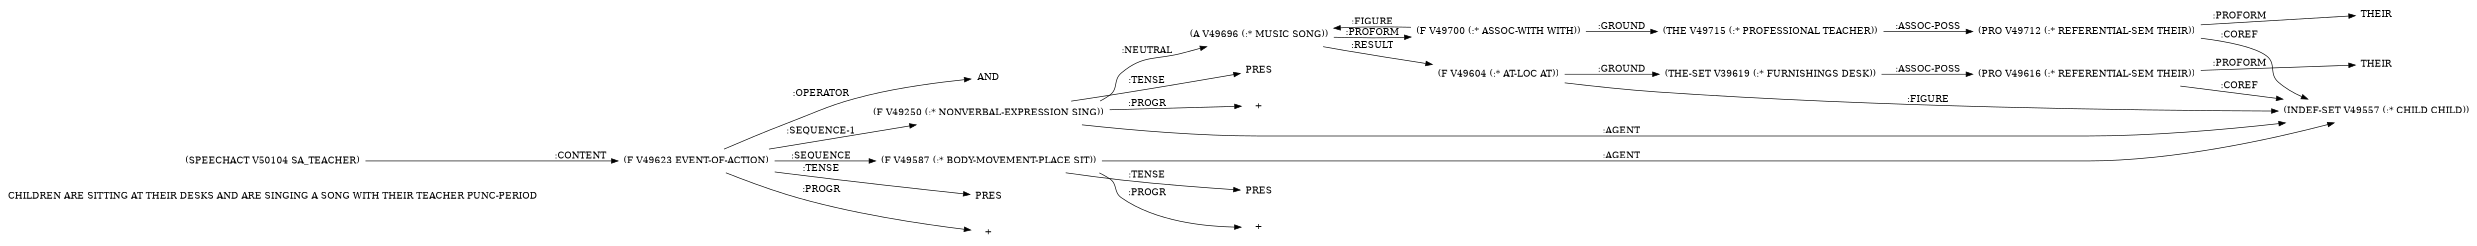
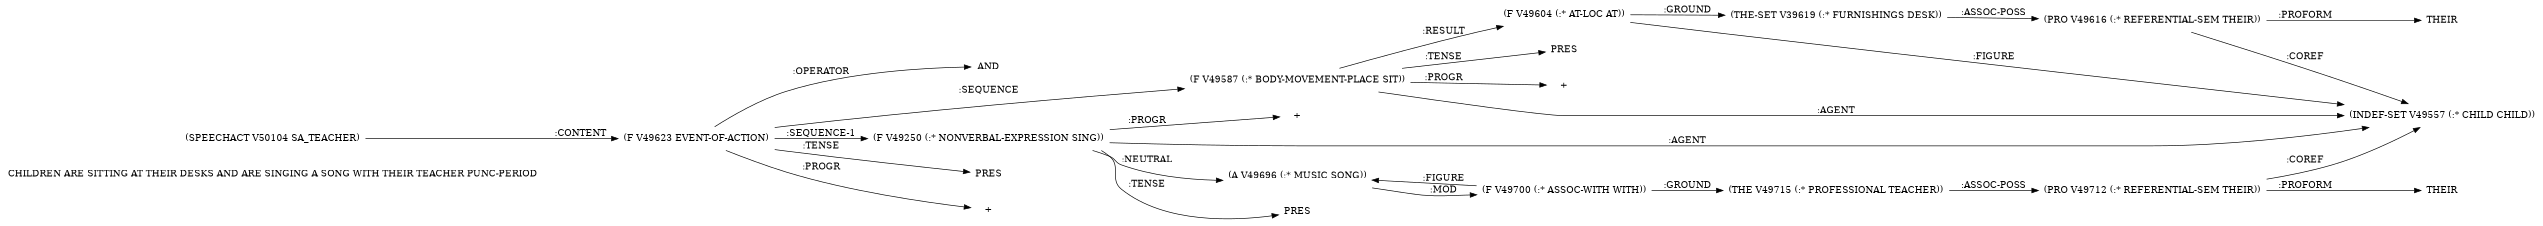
(1372, 33) -> (1444, 190)
(1374, 55) -> (1418, 47)
